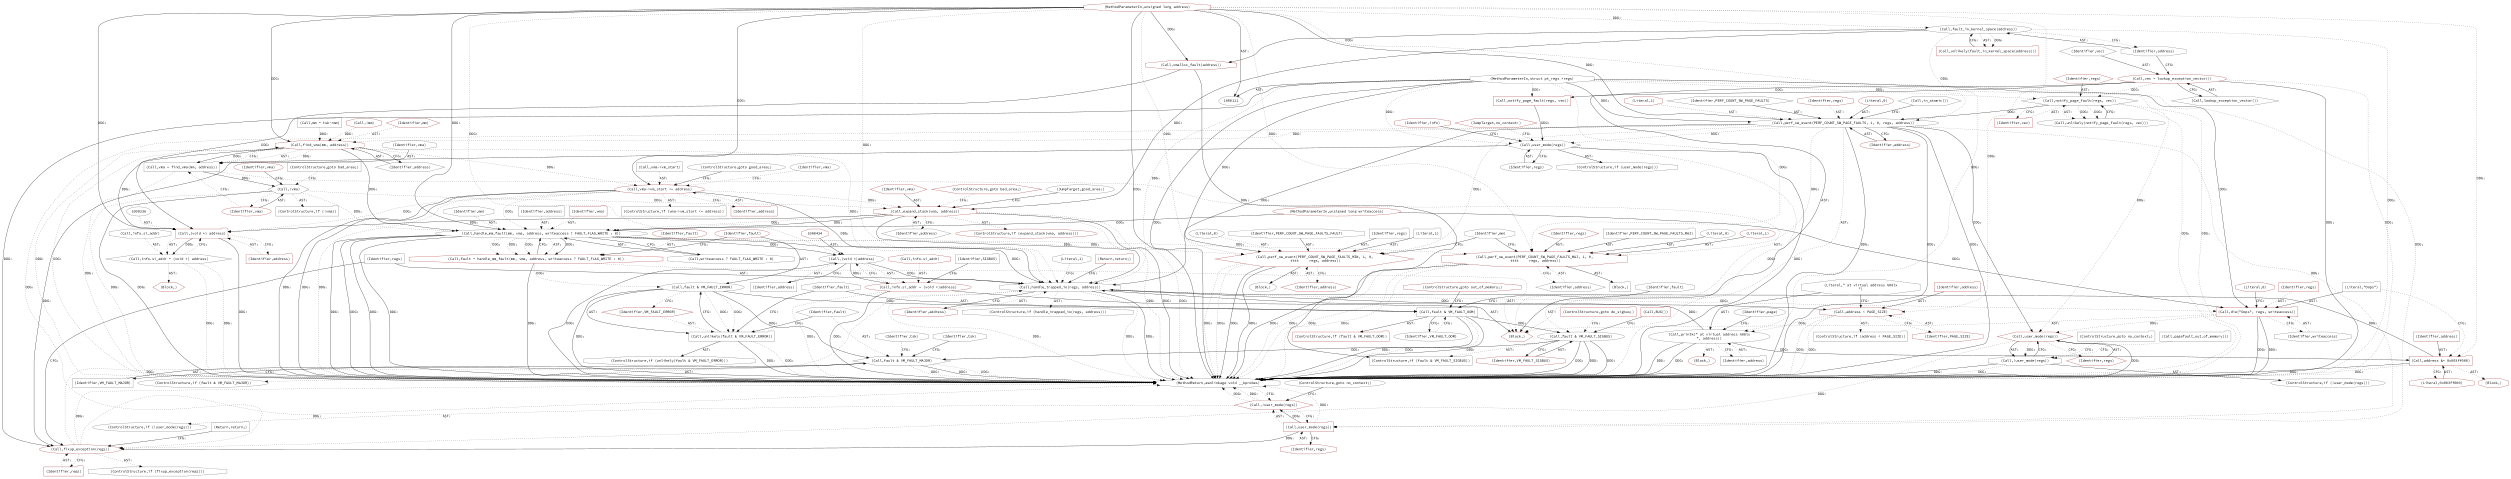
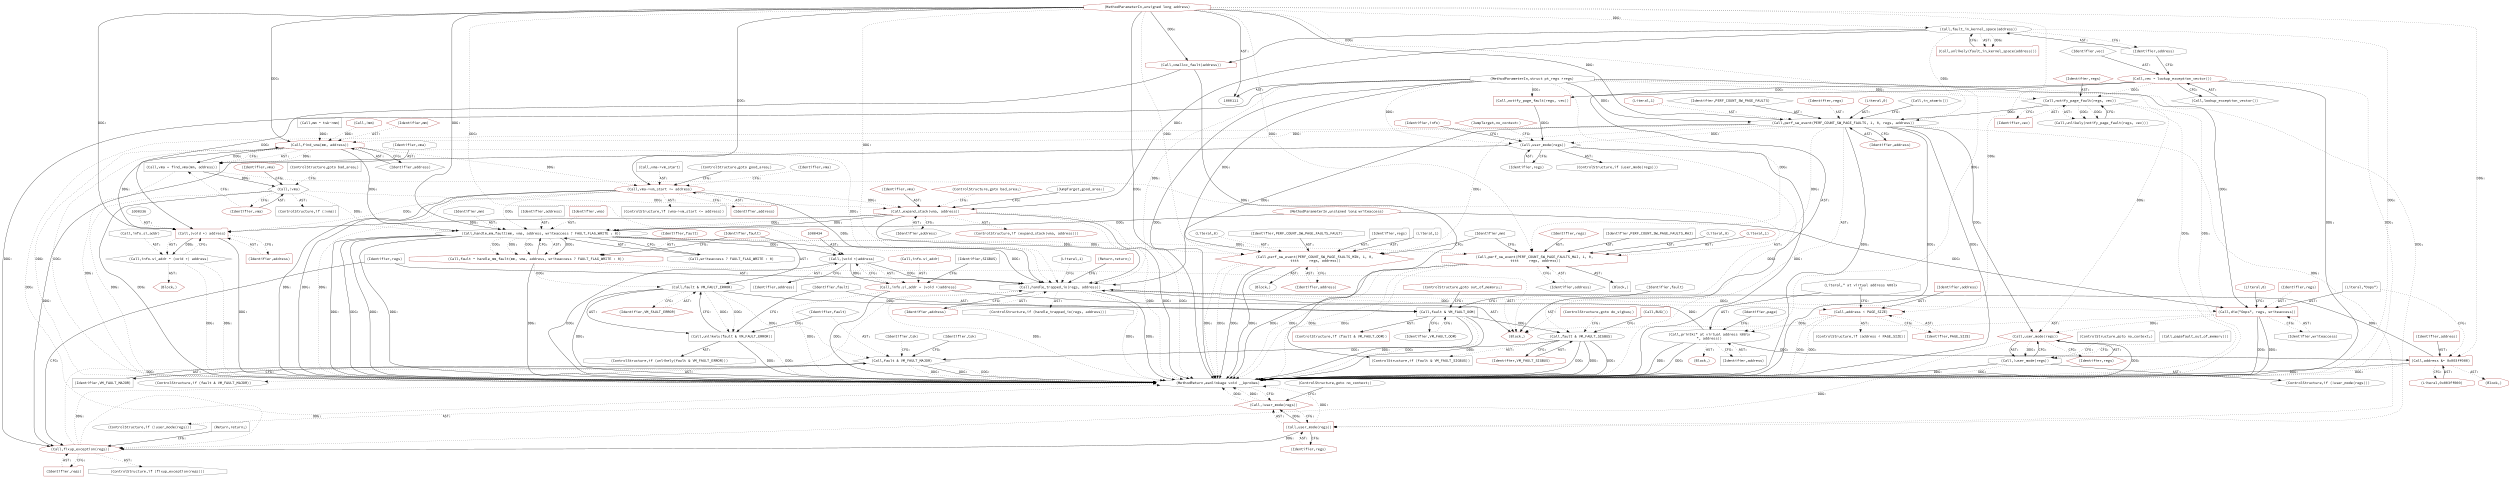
(1377, 301) -> (1377, 301)
(686, 325) -> (679, 302)
(790, 327) -> (790, 327)
